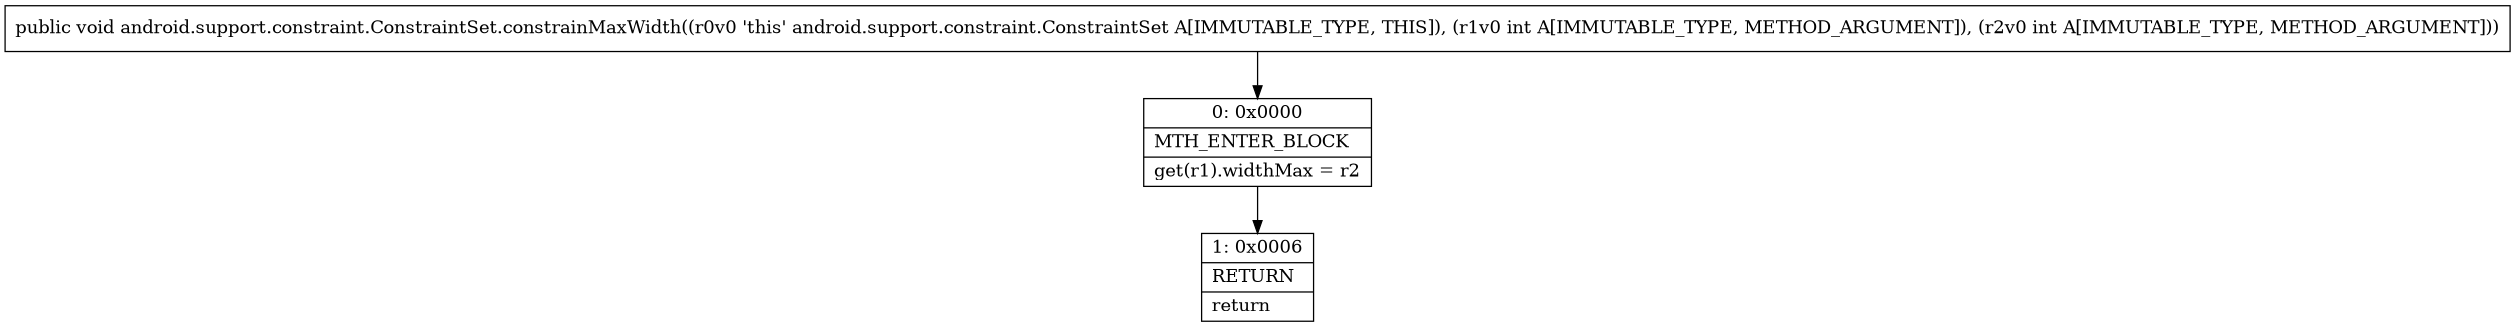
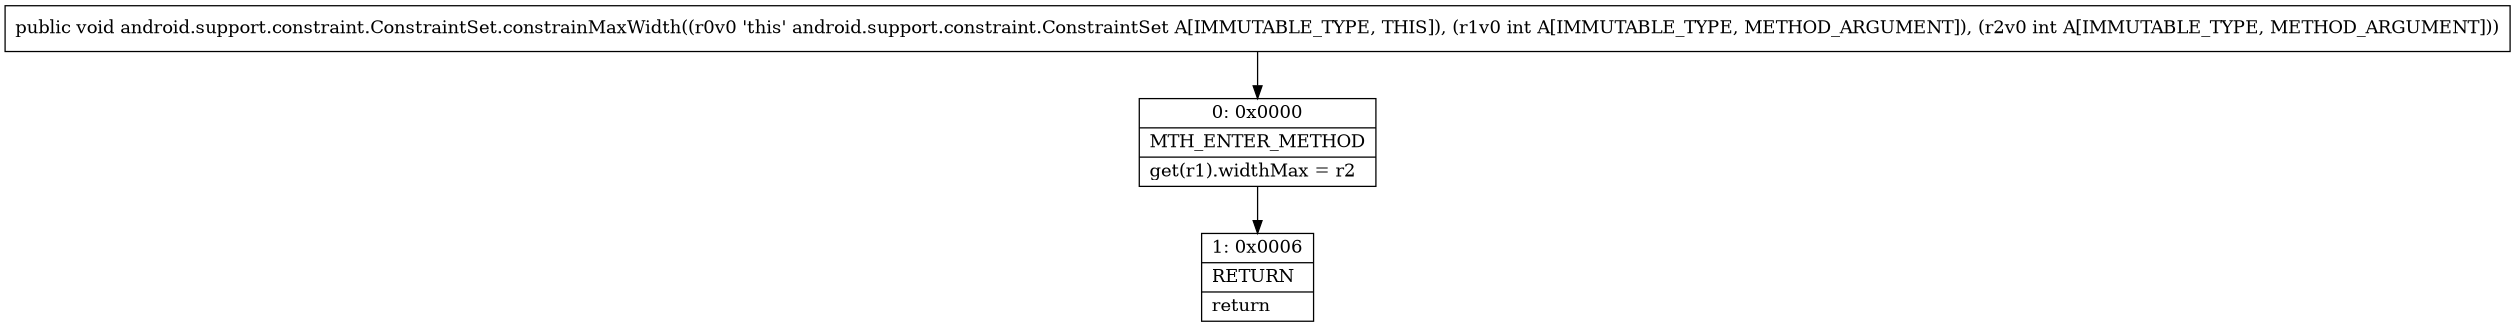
(1252, 142) -> (1258, 142)
